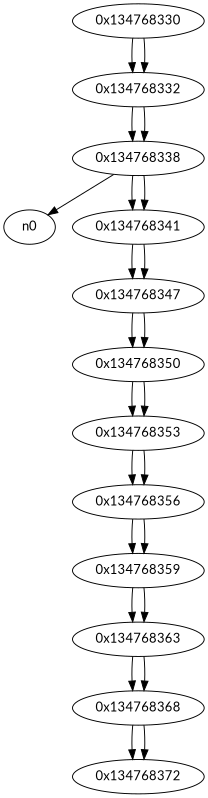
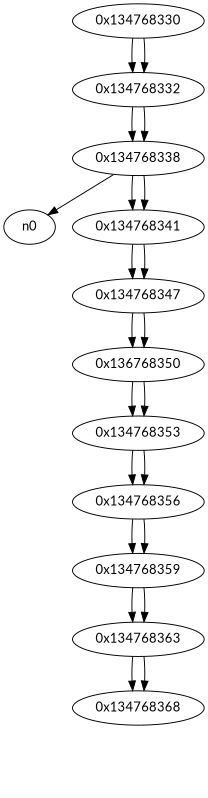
(138, 364) -> (138, 364)
(138, 777) -> none
